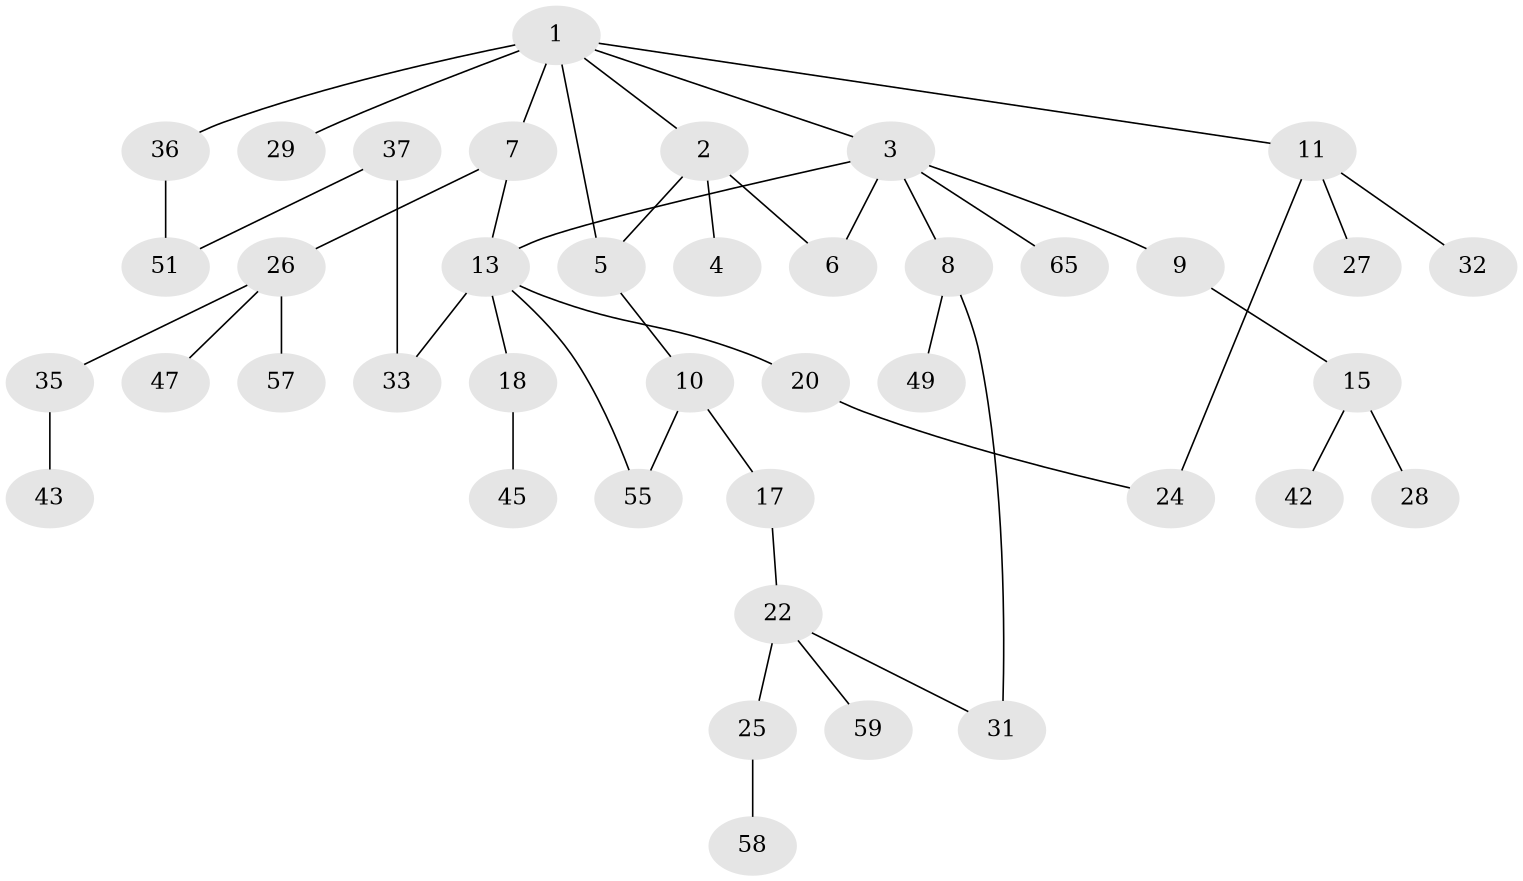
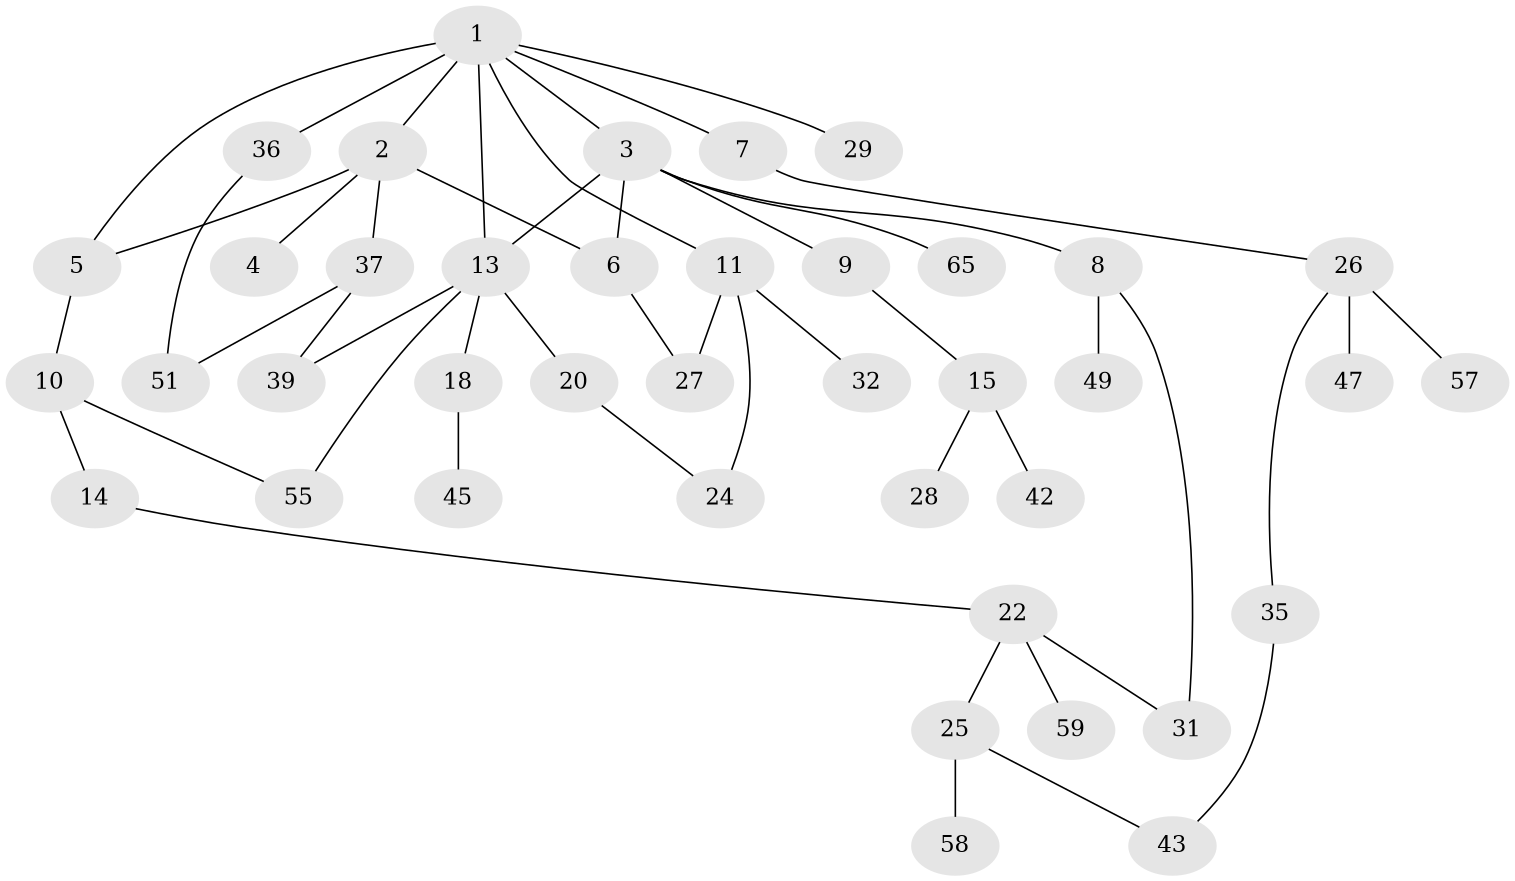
none -> (376, 209)
(499, 209) -> (482, 151)
none -> (652, 325)
(397, 383) -> (281, 383)
(770, 499) -> (95, 499)
none -> (1064, 788)
